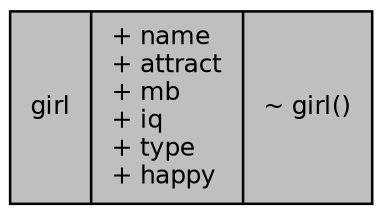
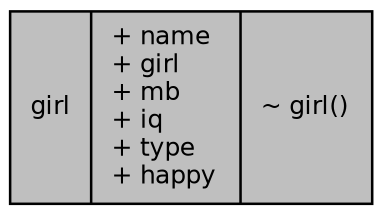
(167, 65) -> (147, 65)
